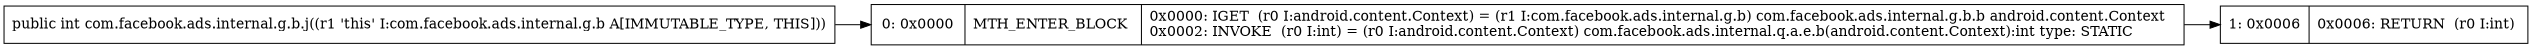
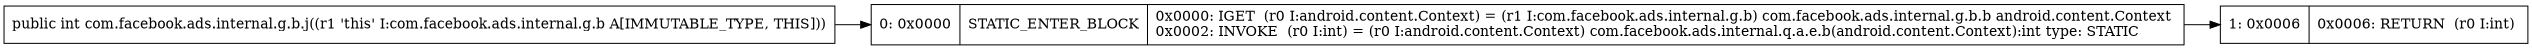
(1051, 24) -> (1054, 24)
